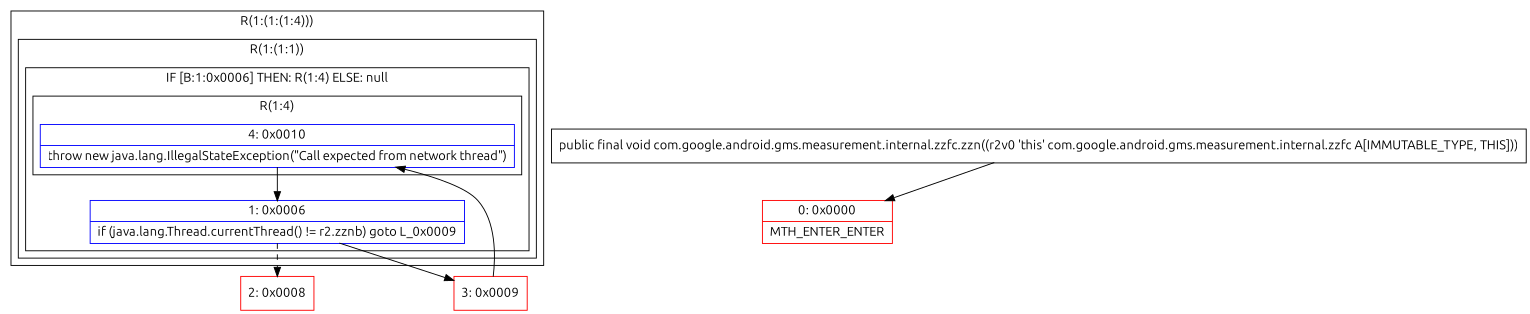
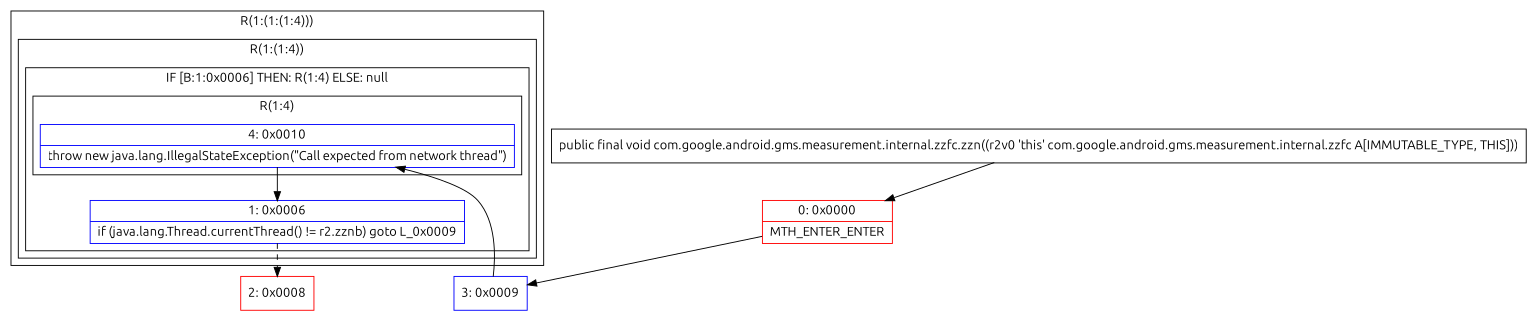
(277, 50) -> (277, 50)
(392, 260) -> (649, 260)
(491, 293) -> (491, 293)
